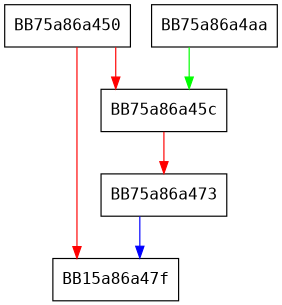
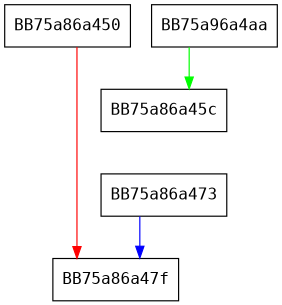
(214, 26) -> (214, 26)
(116, 62) -> none
(164, 147) -> none
(116, 280) -> (116, 280)
